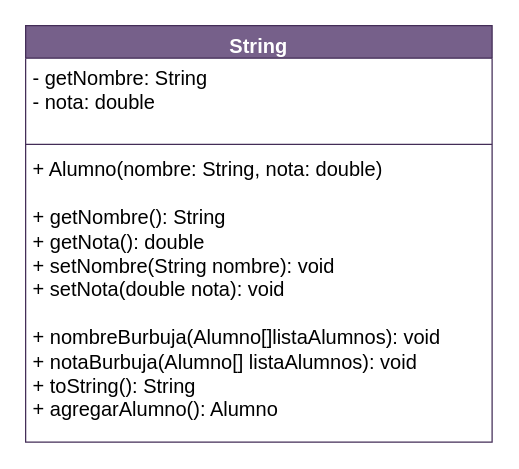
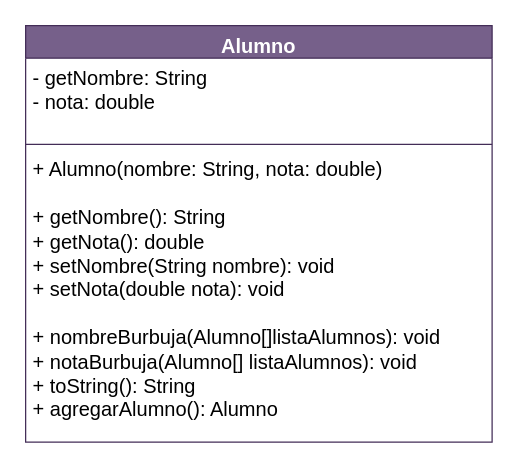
(259, 46) -> (259, 46)
